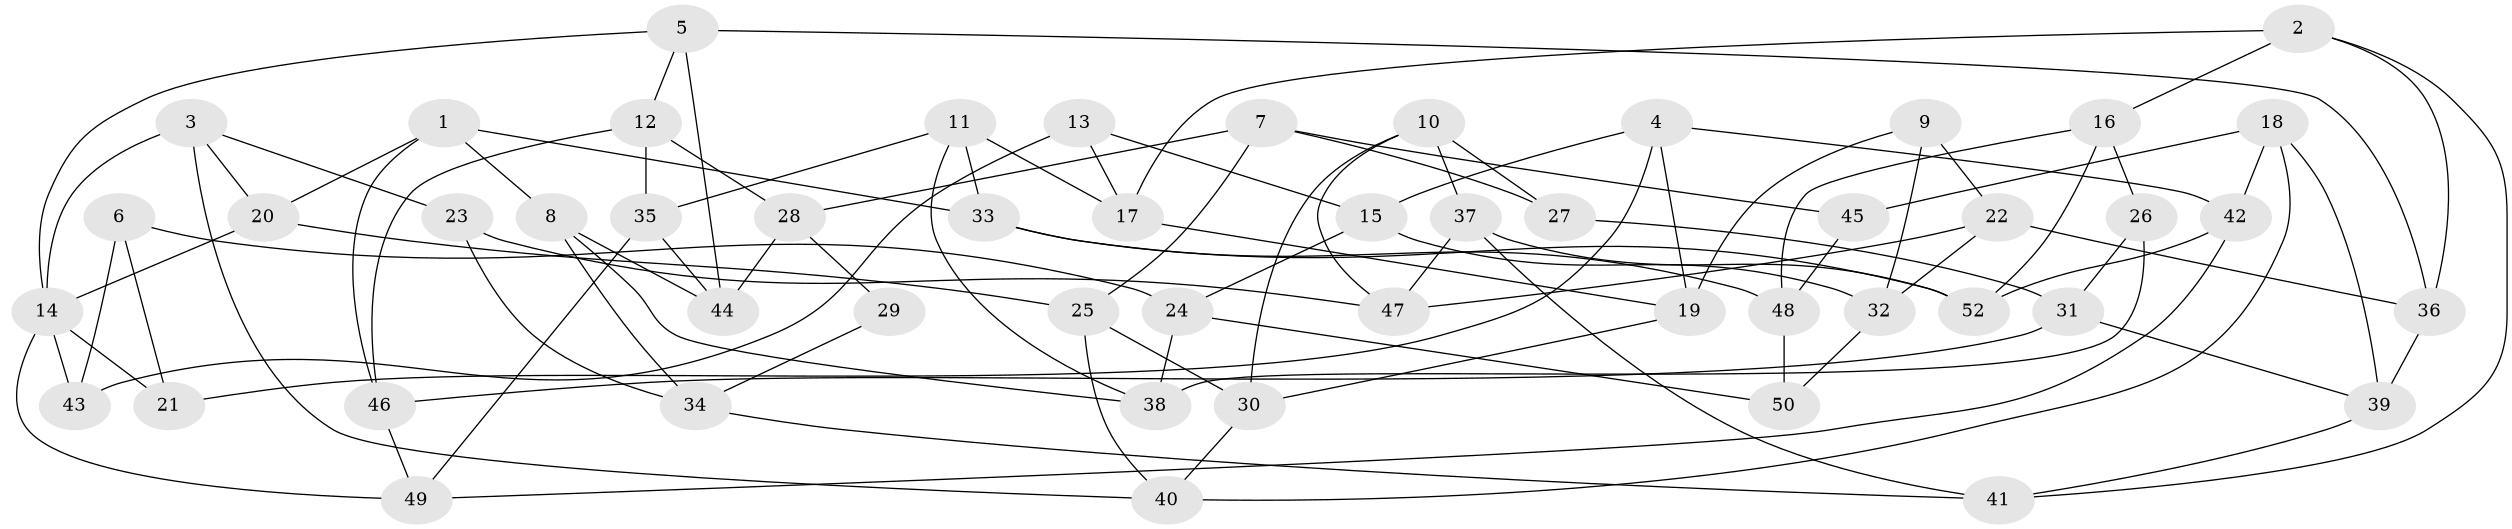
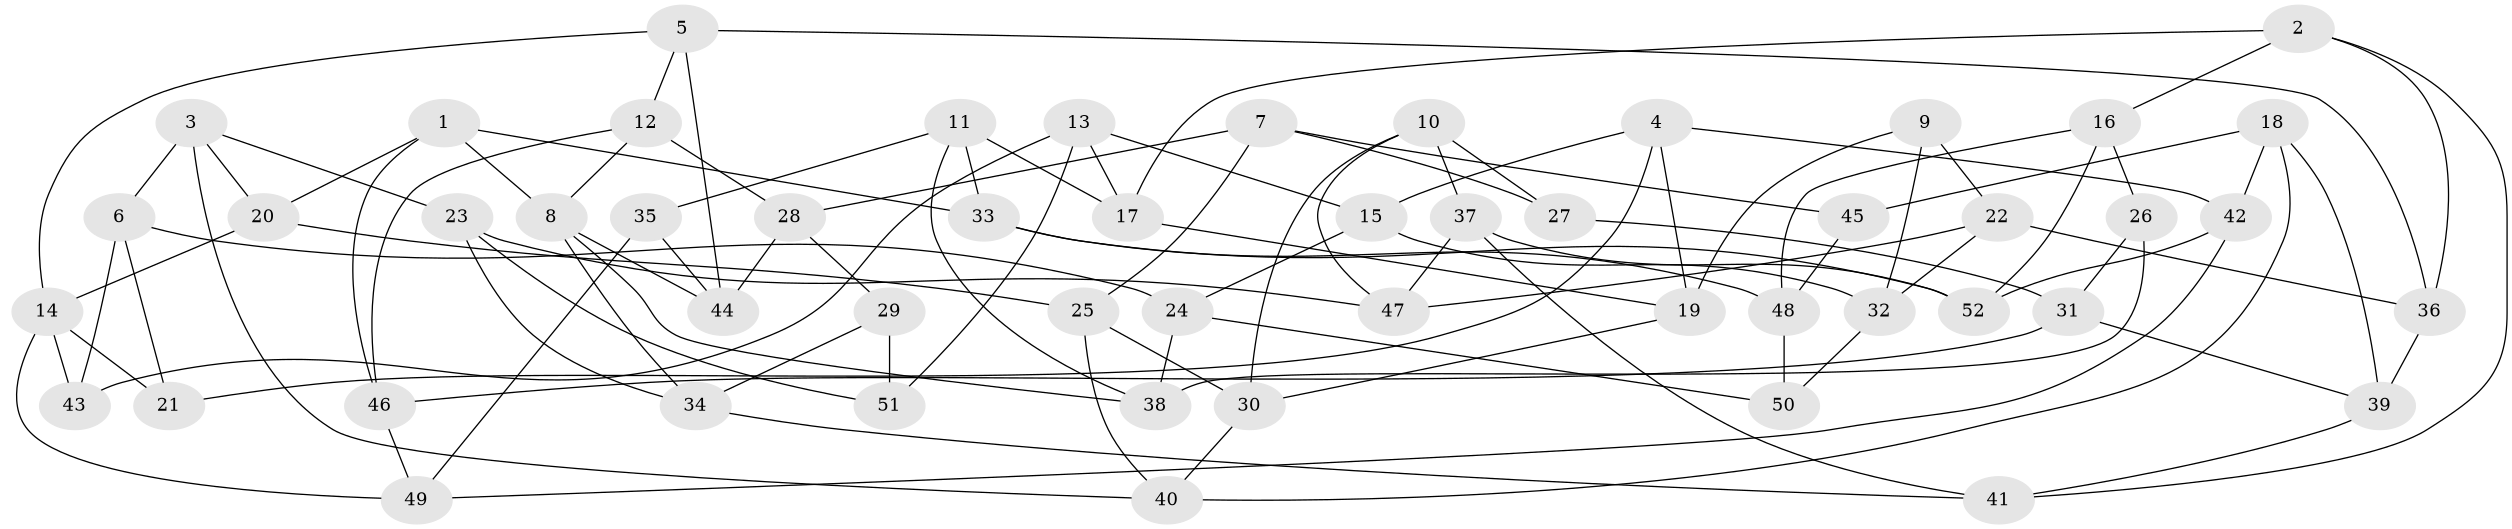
(646, 170) -> (599, 170)
(75, 191) -> (155, 170)
none -> (890, 406)
